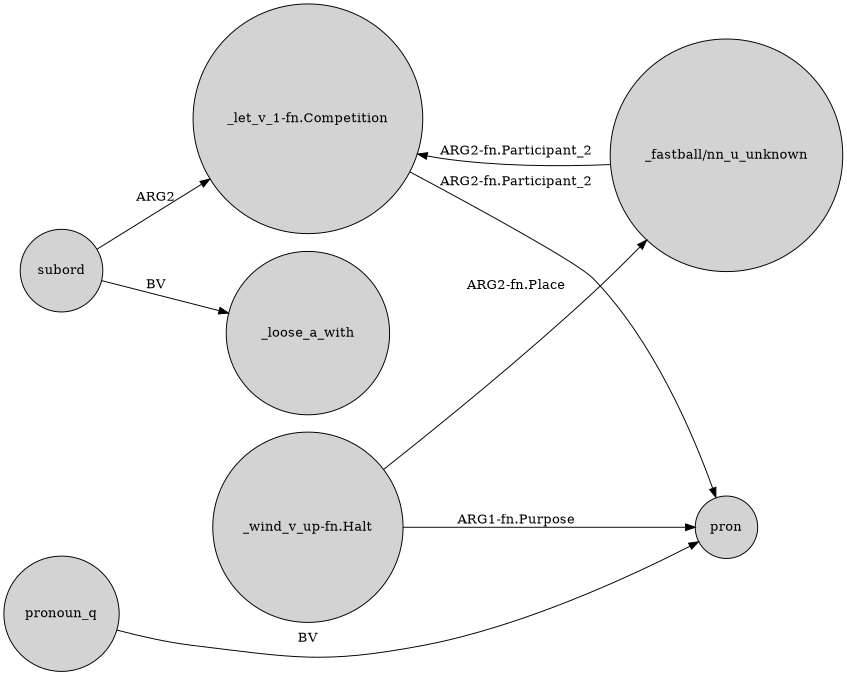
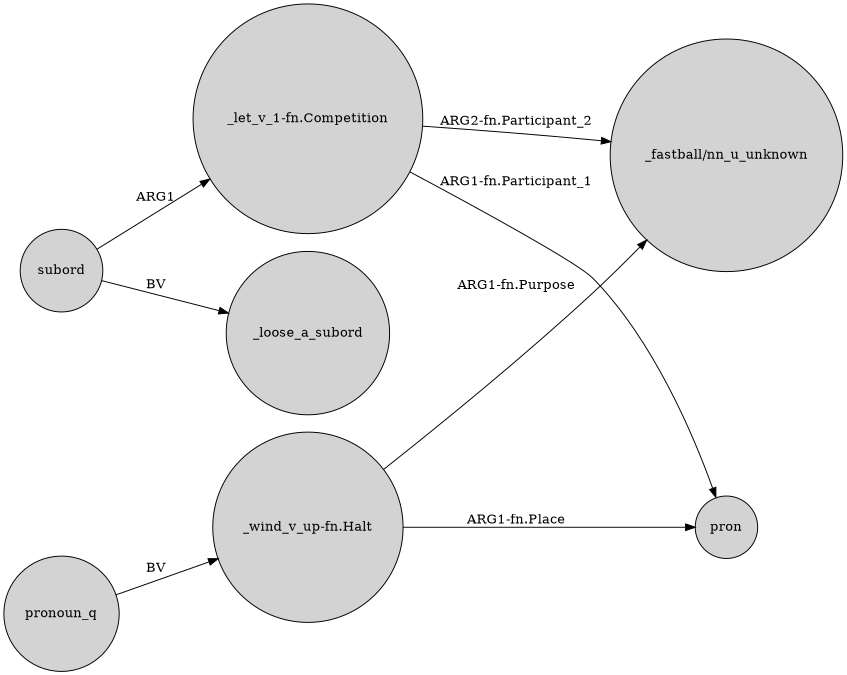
(519, 165) -> (512, 133)
(517, 182) -> (517, 182)
(156, 197) -> (156, 197)
(517, 286) -> (517, 286)
(308, 333) -> (308, 333)
(517, 520) -> (517, 520)
(411, 647) -> (162, 578)
